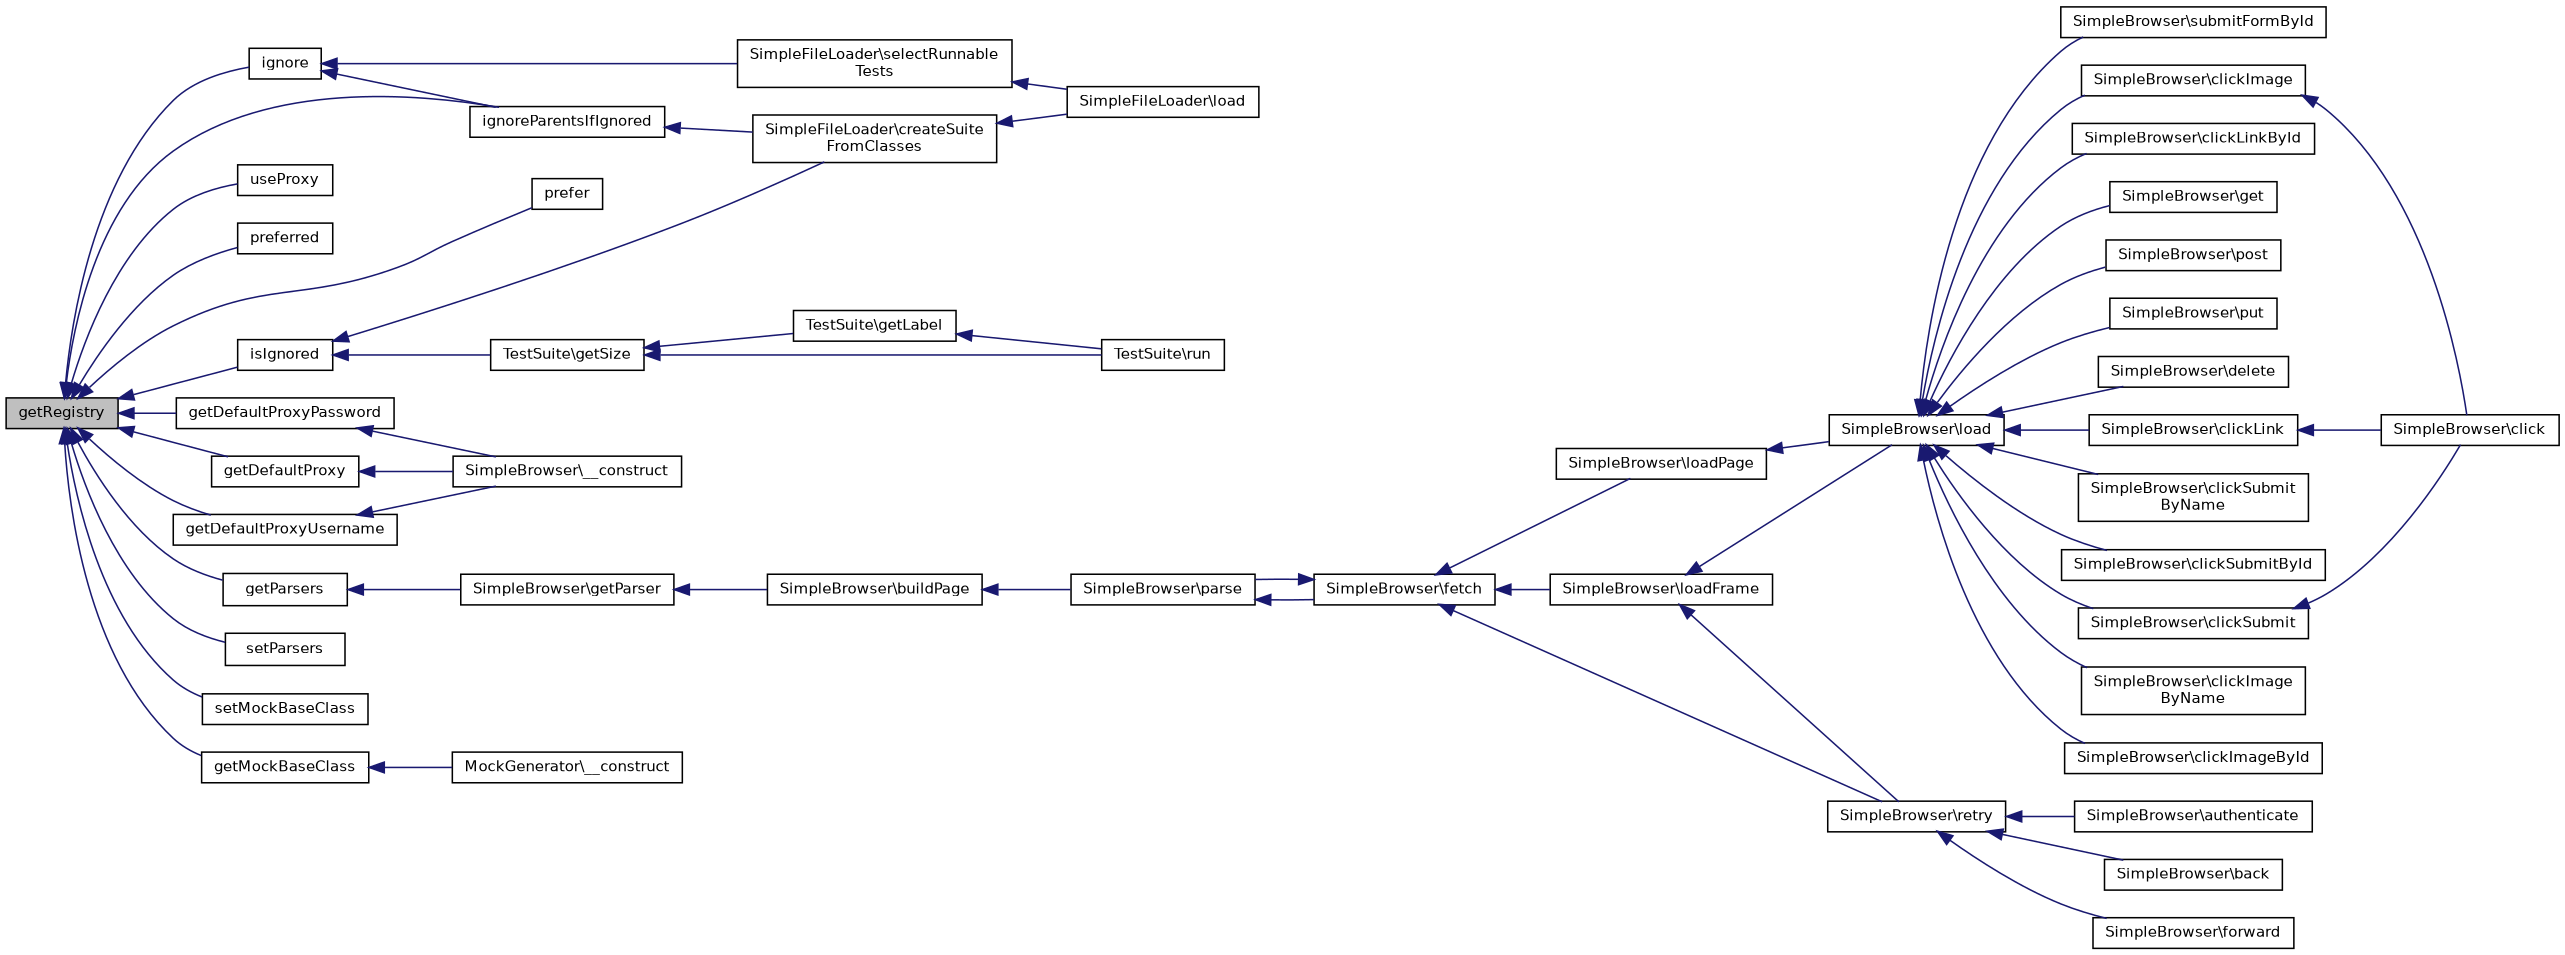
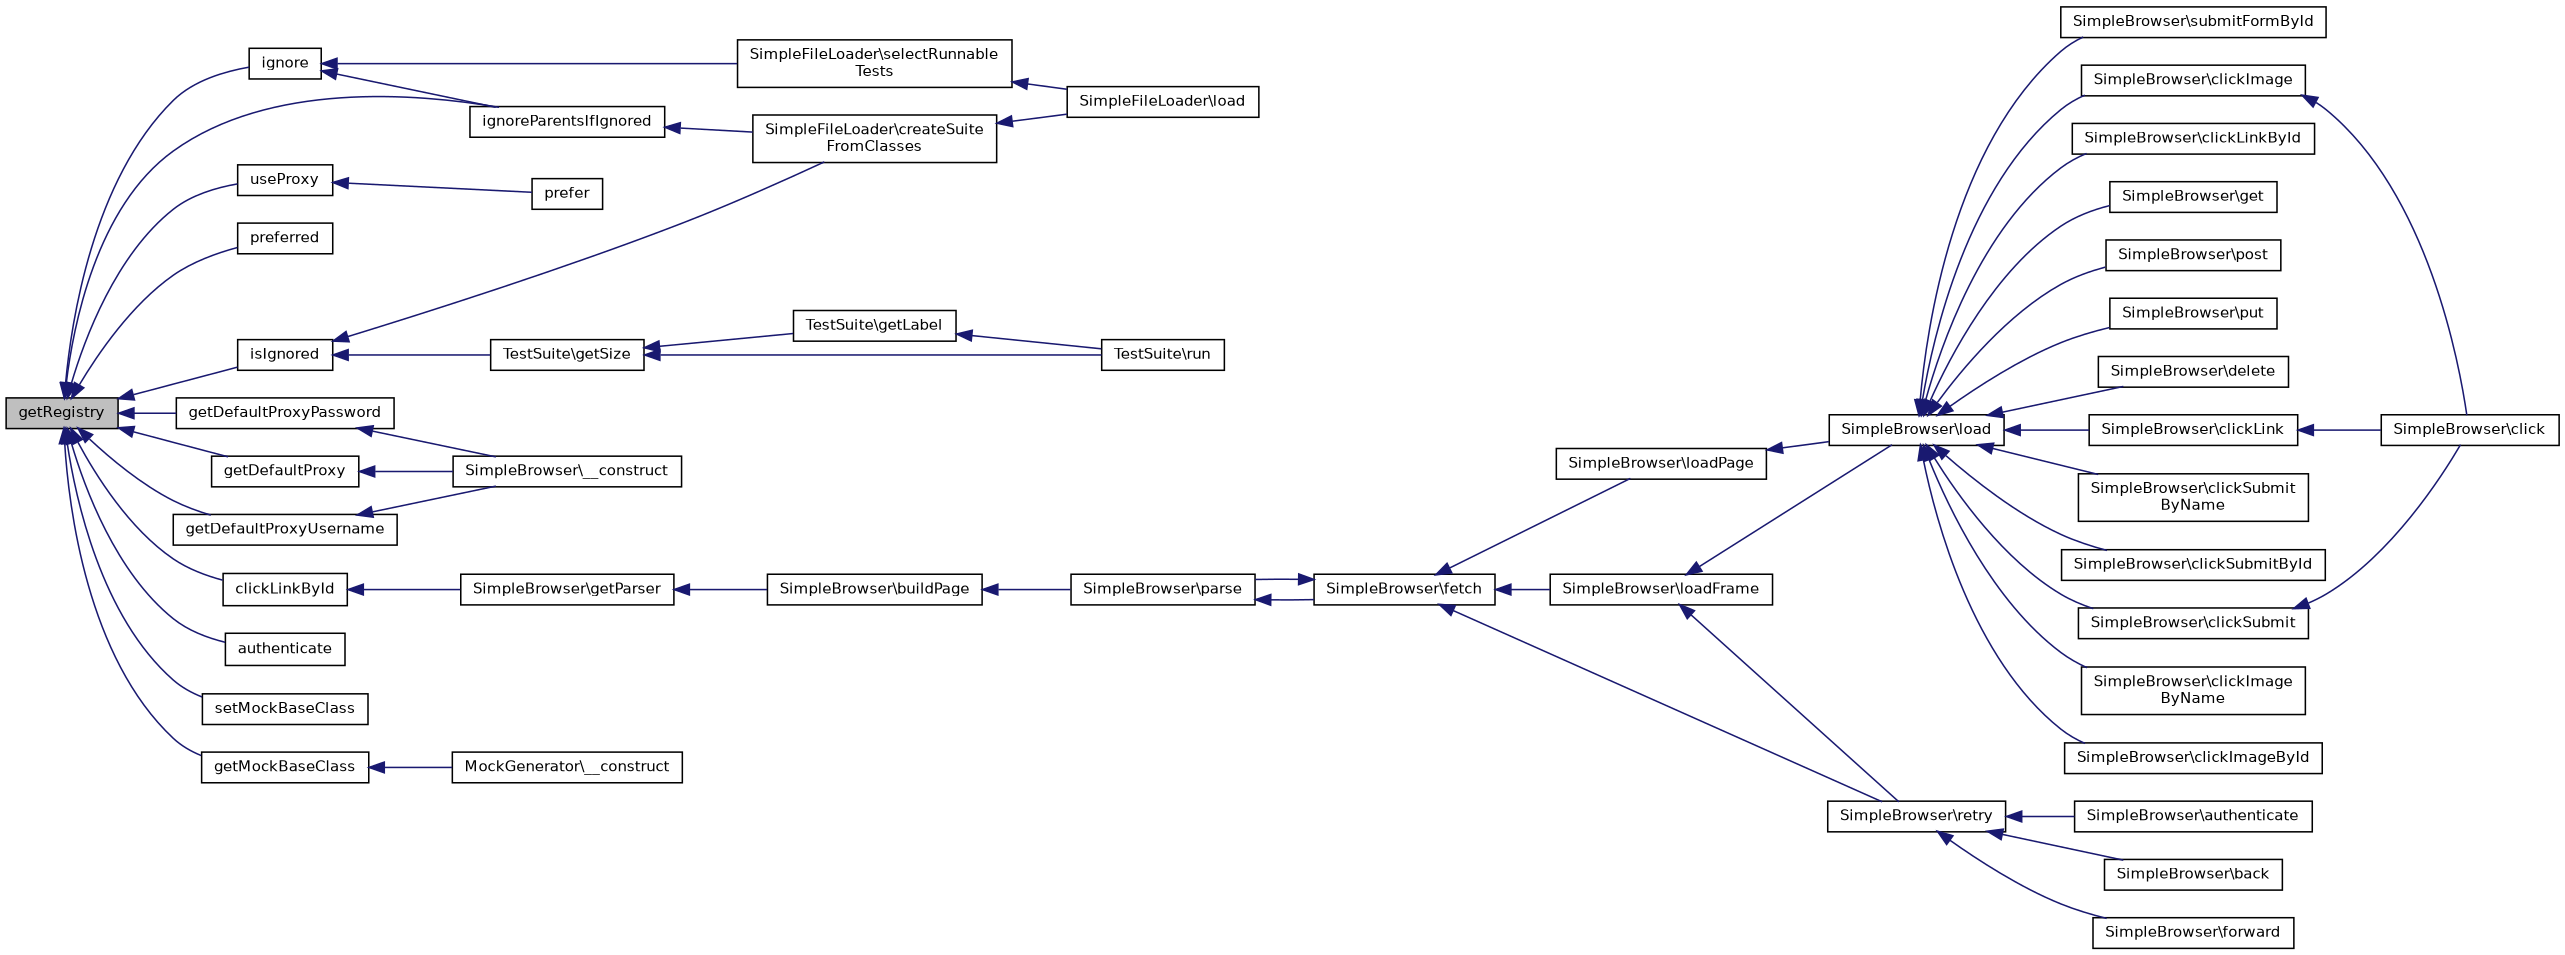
(305, 290) -> (440, 188)
(285, 590) -> (285, 590)
(285, 649) -> (285, 649)
